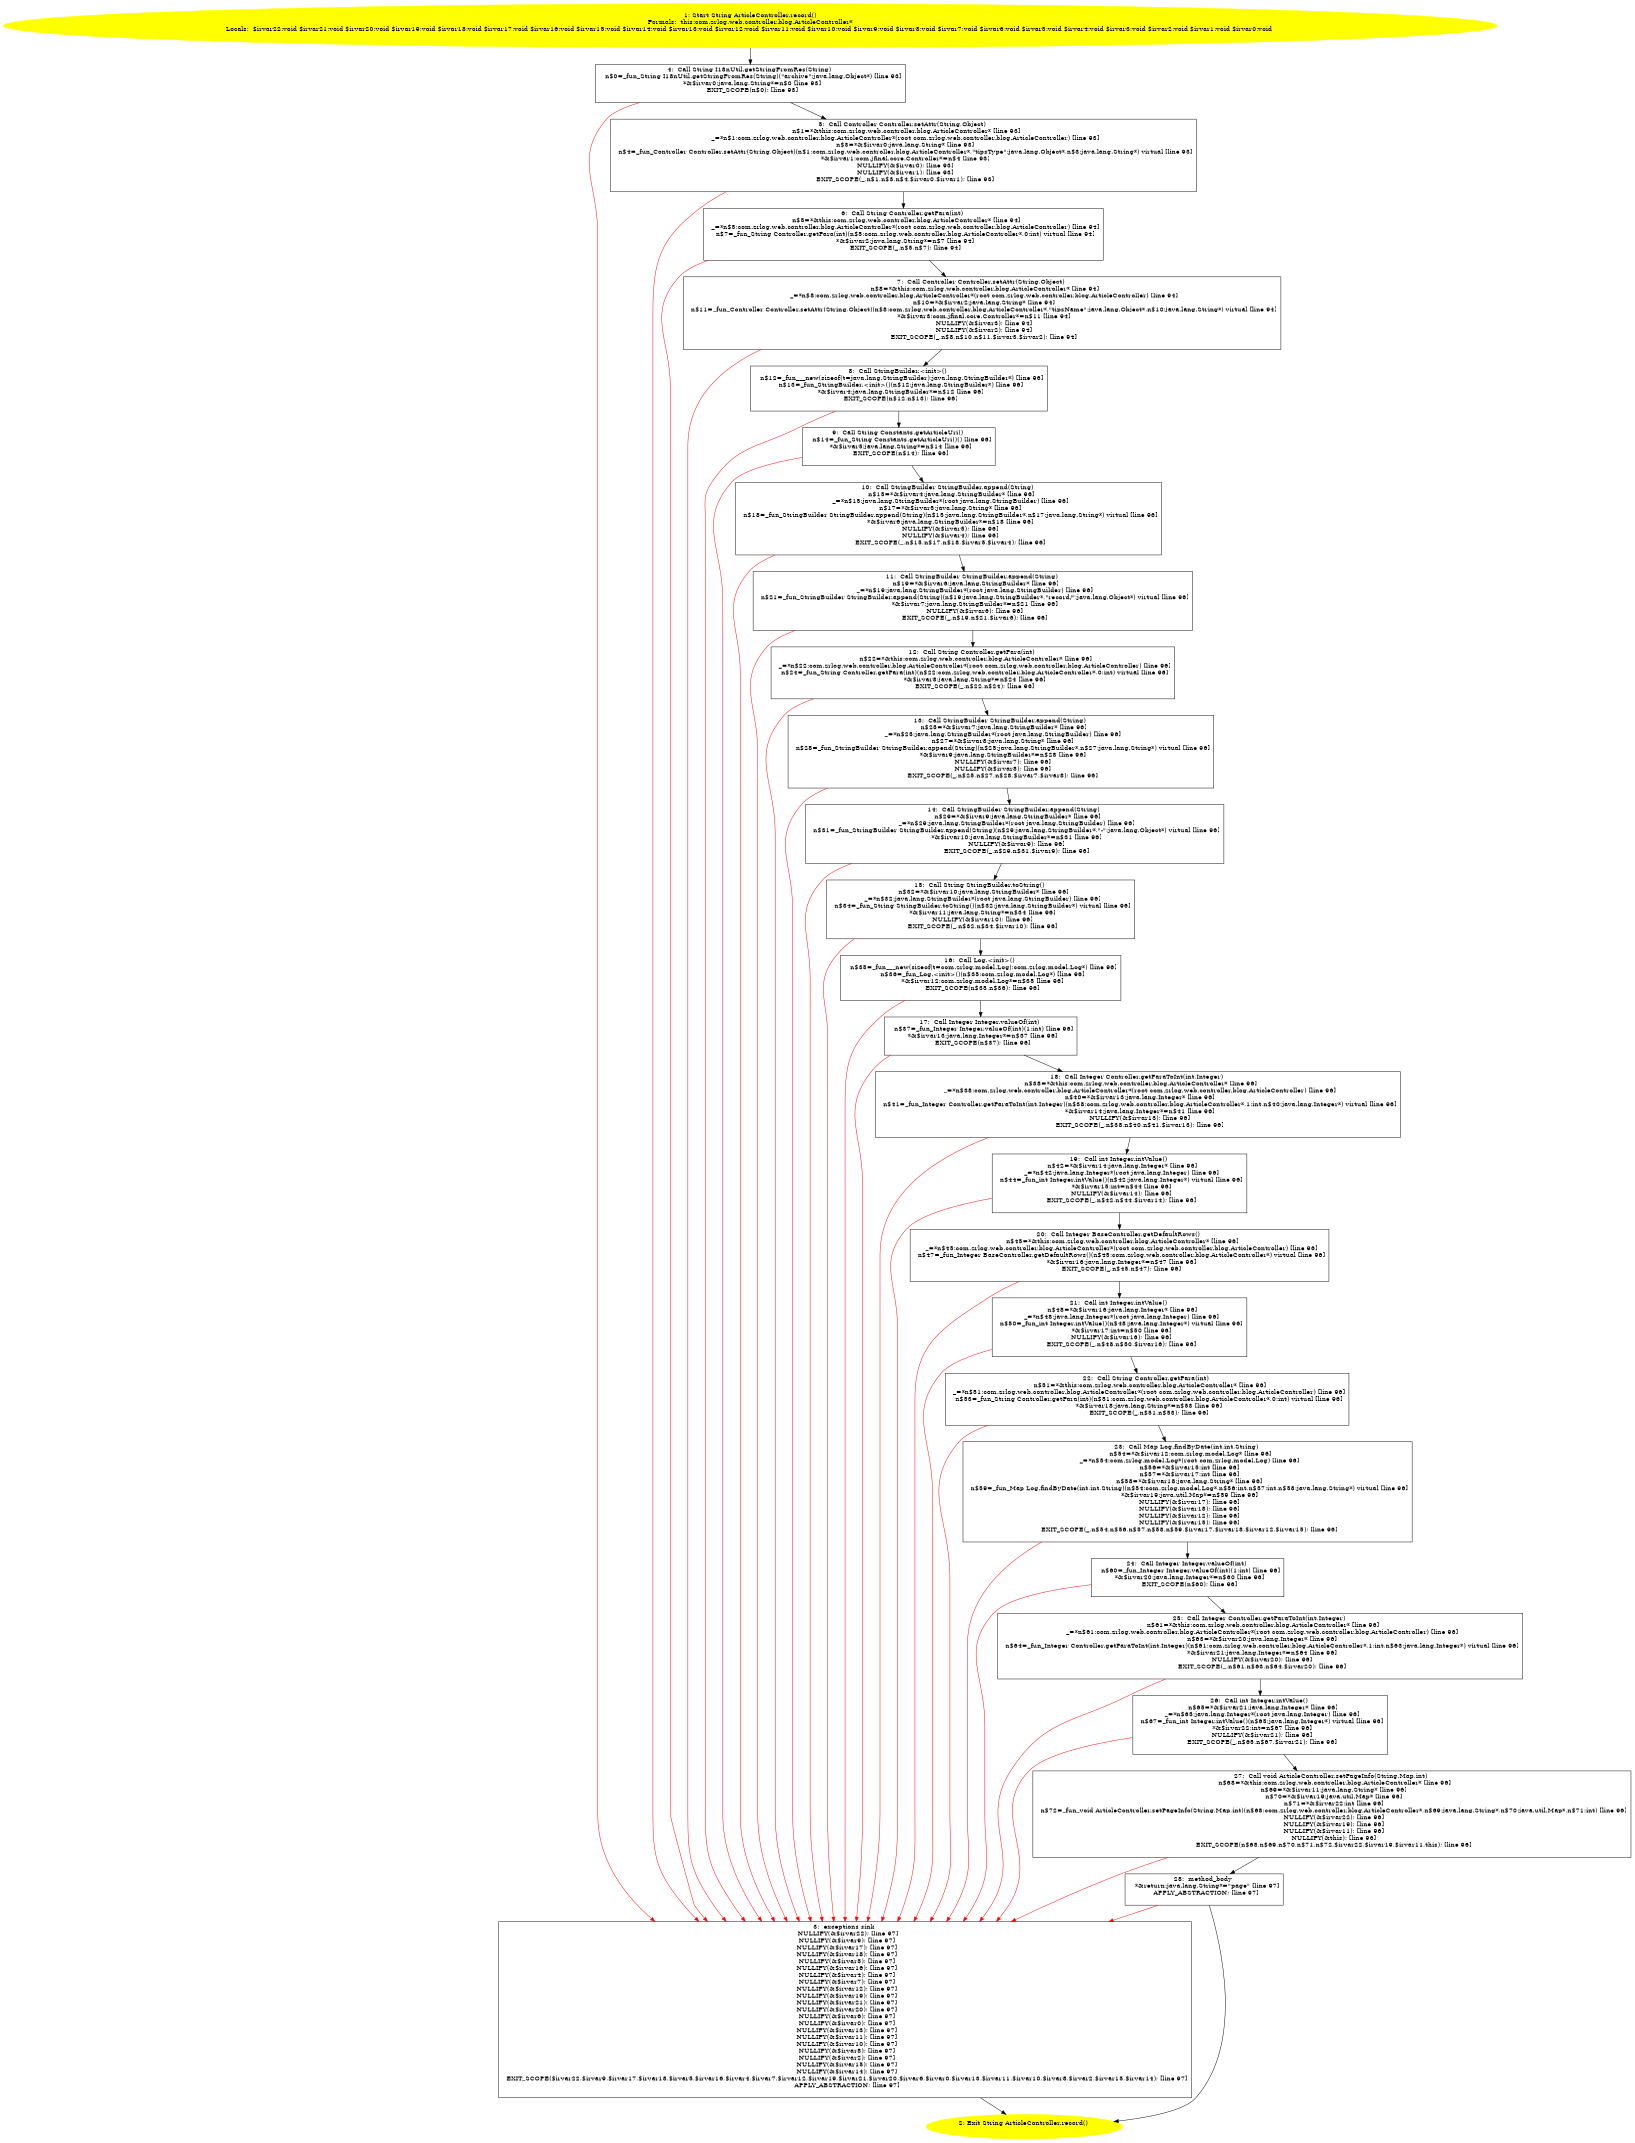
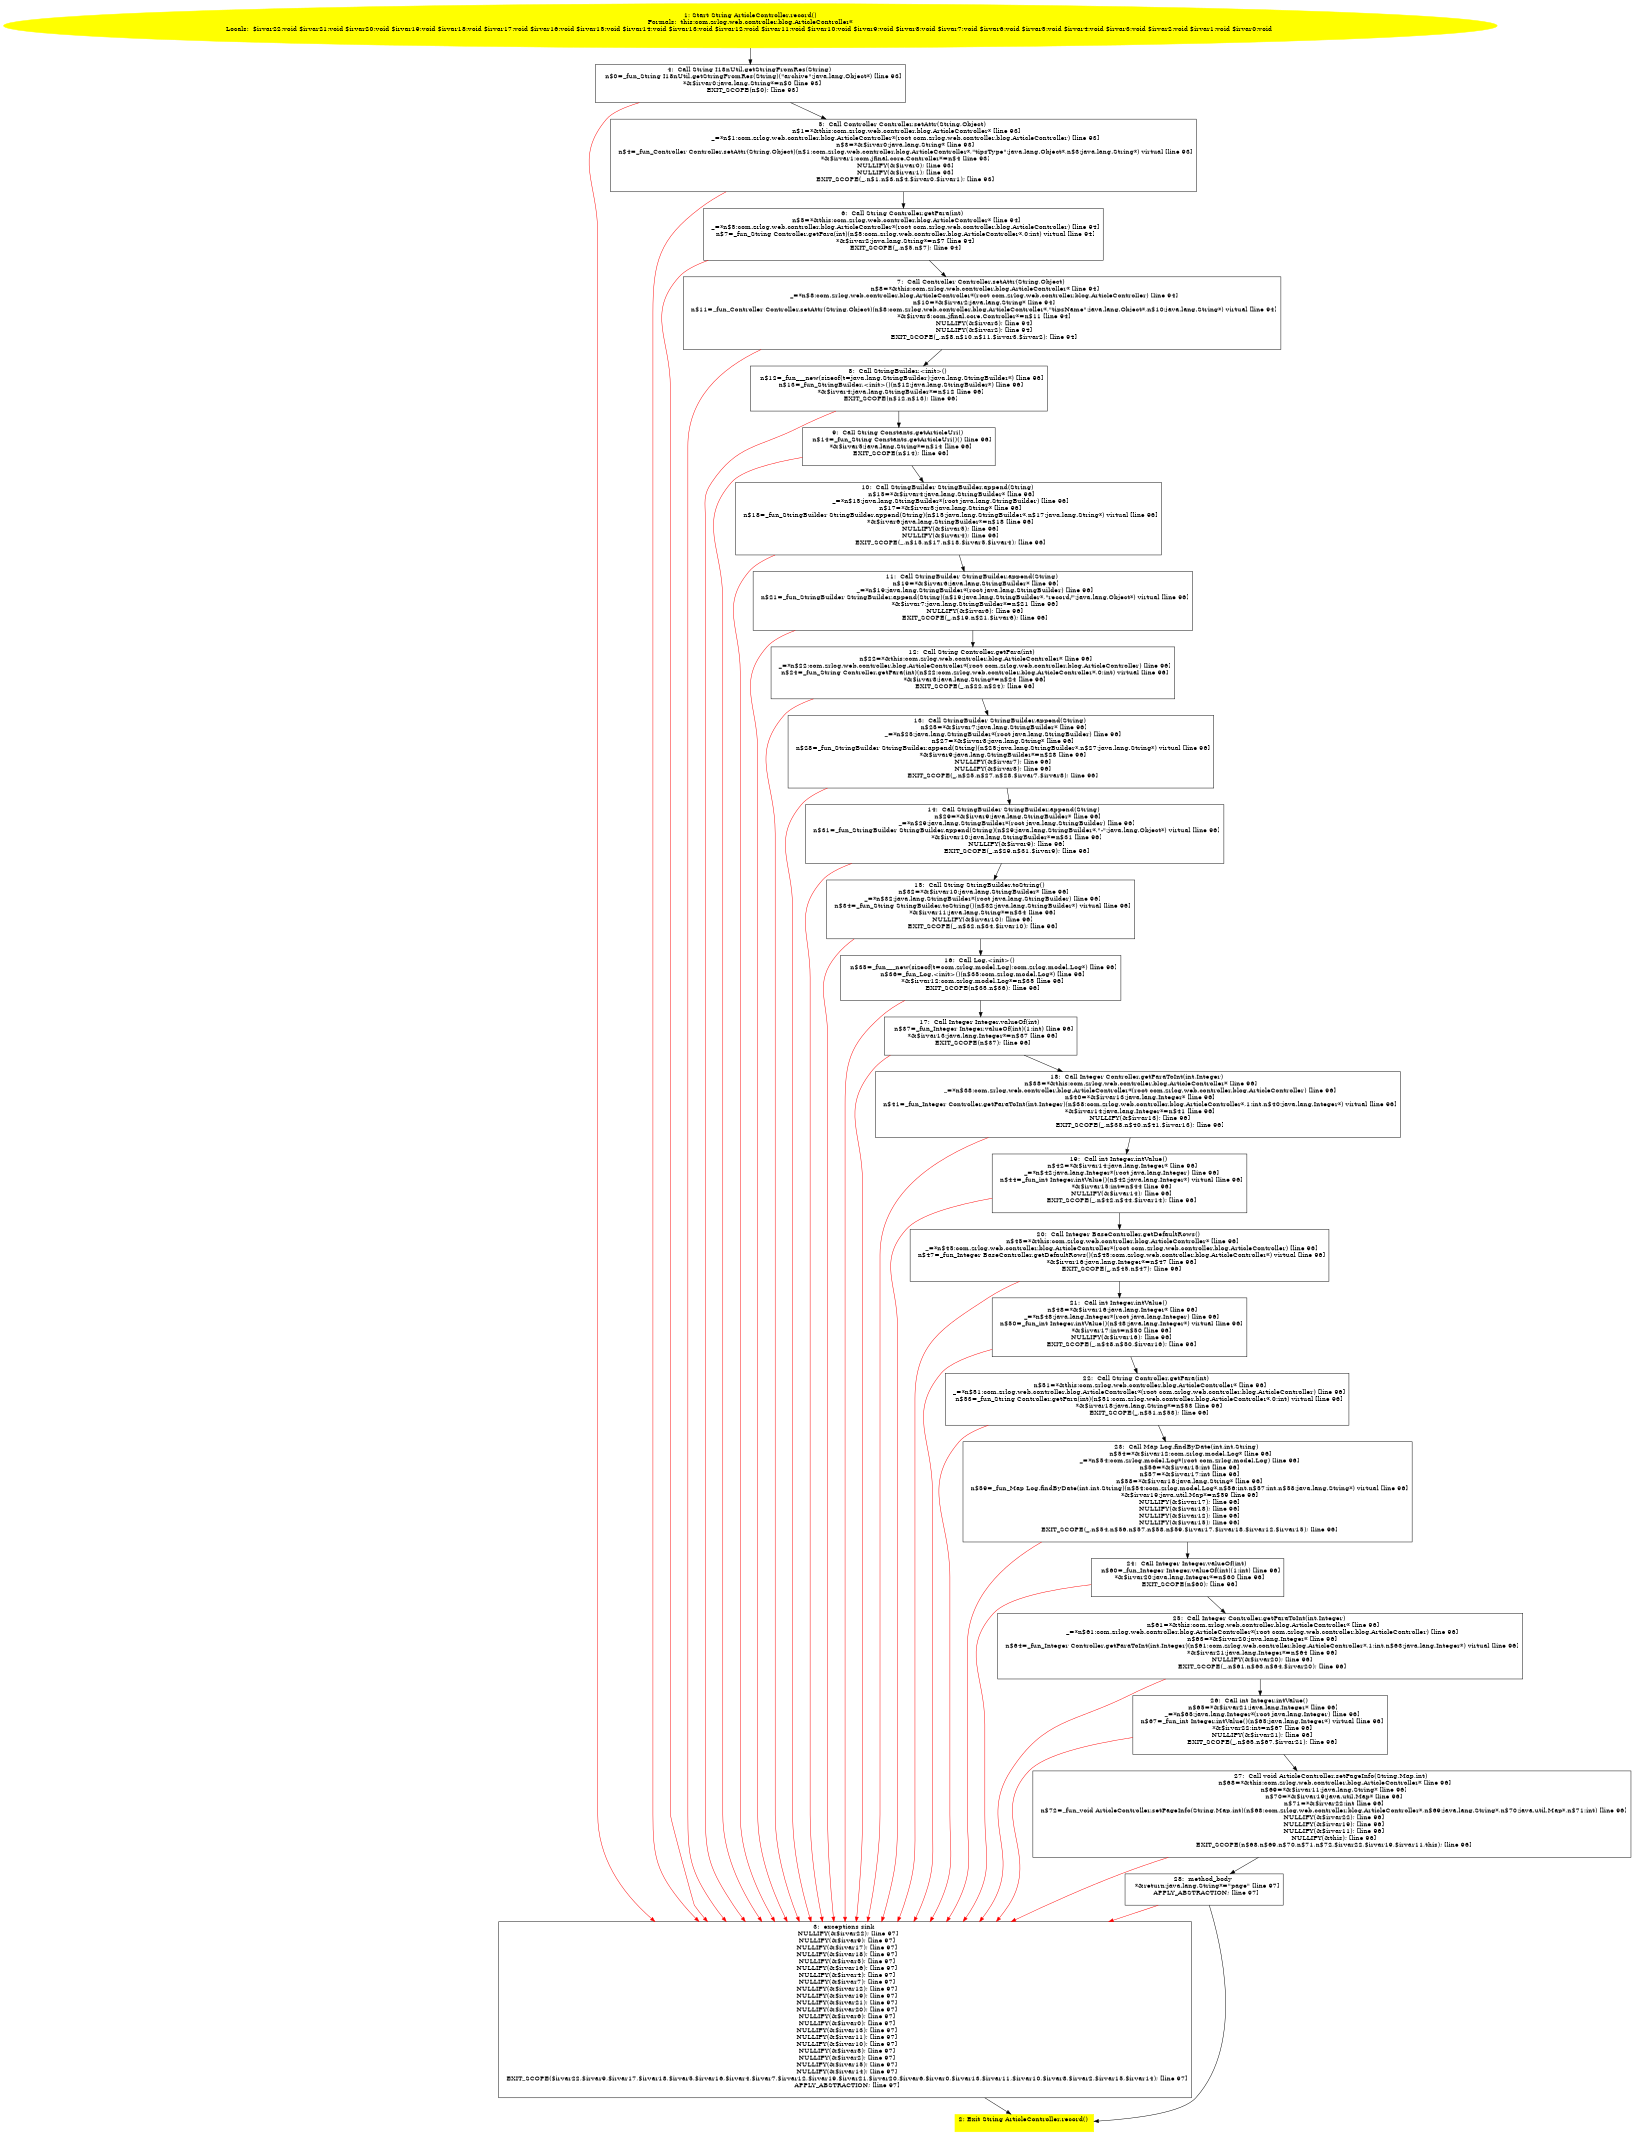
(1024, 2127) -> (1024, 2123)
